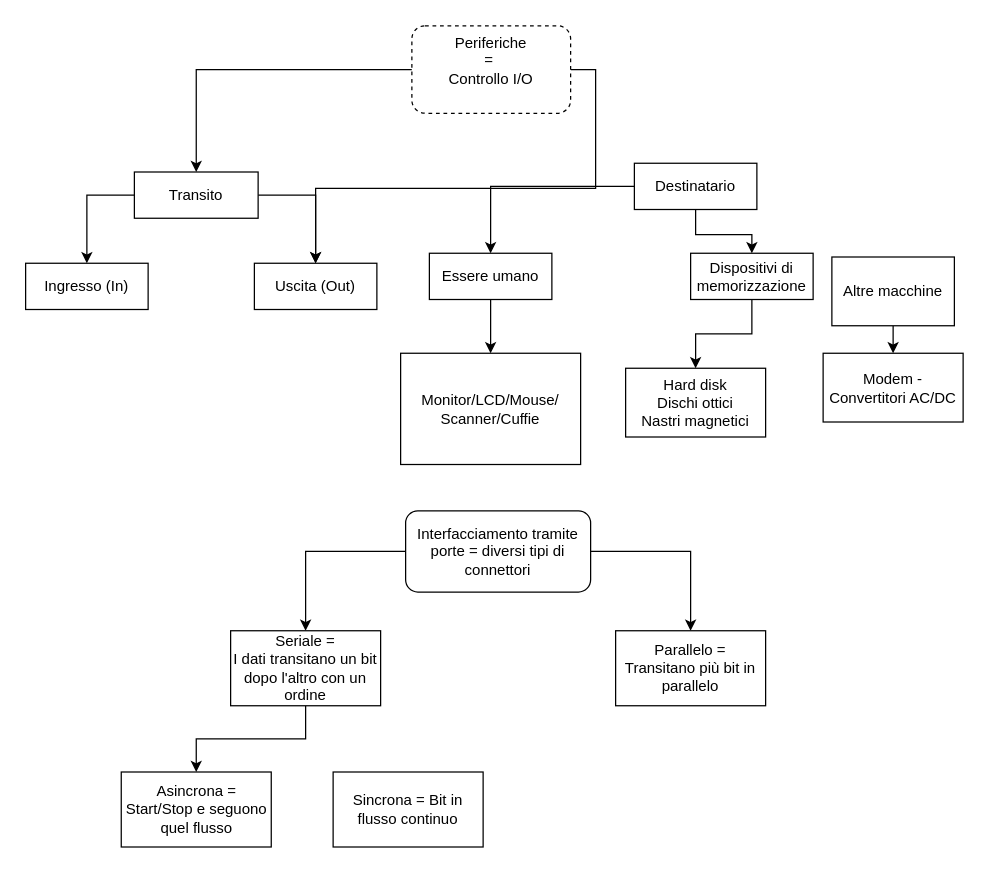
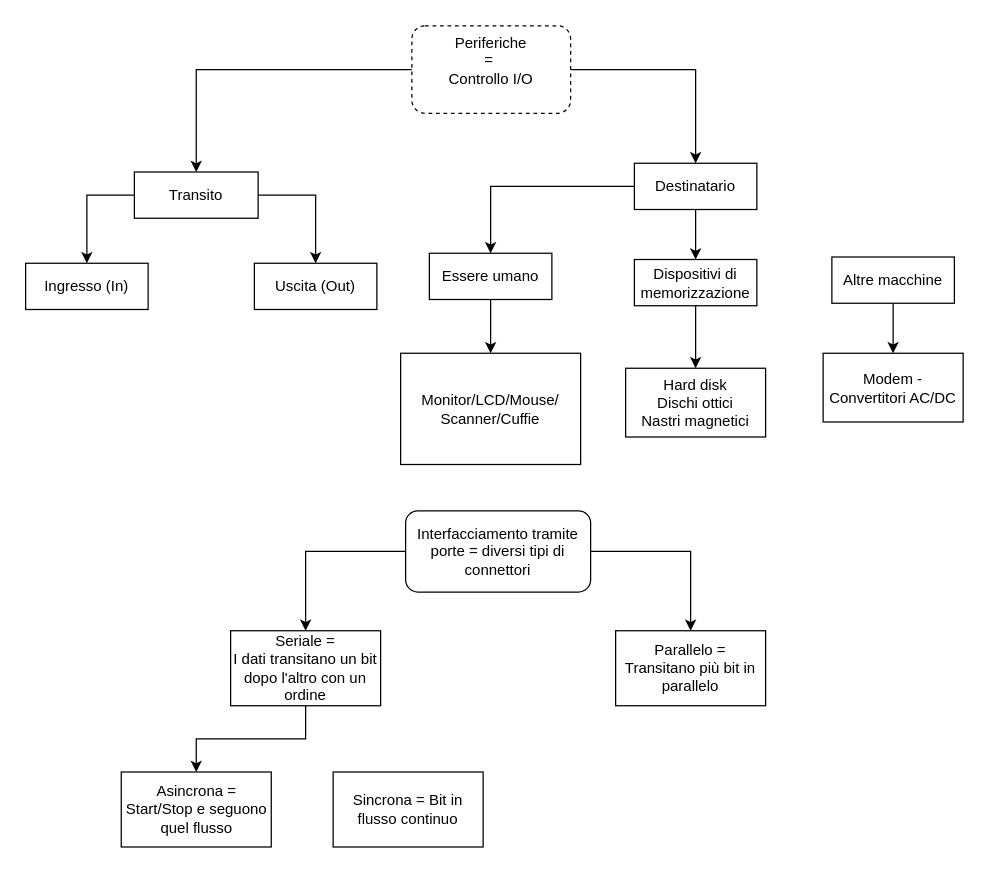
(514, 188) -> (687, 69)
(752, 276) -> (696, 283)
(893, 291) -> (893, 280)
